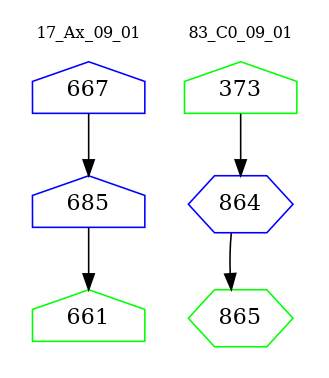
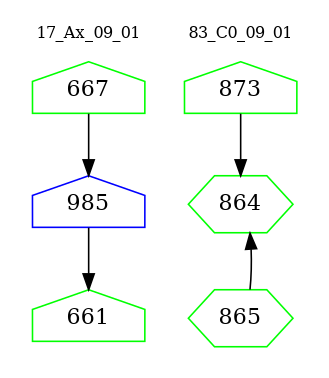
(89, 90) -> (89, 90)
(241, 90) -> (241, 90)
(89, 204) -> (89, 204)
(241, 204) -> (241, 204)
(230, 253) -> (251, 269)
